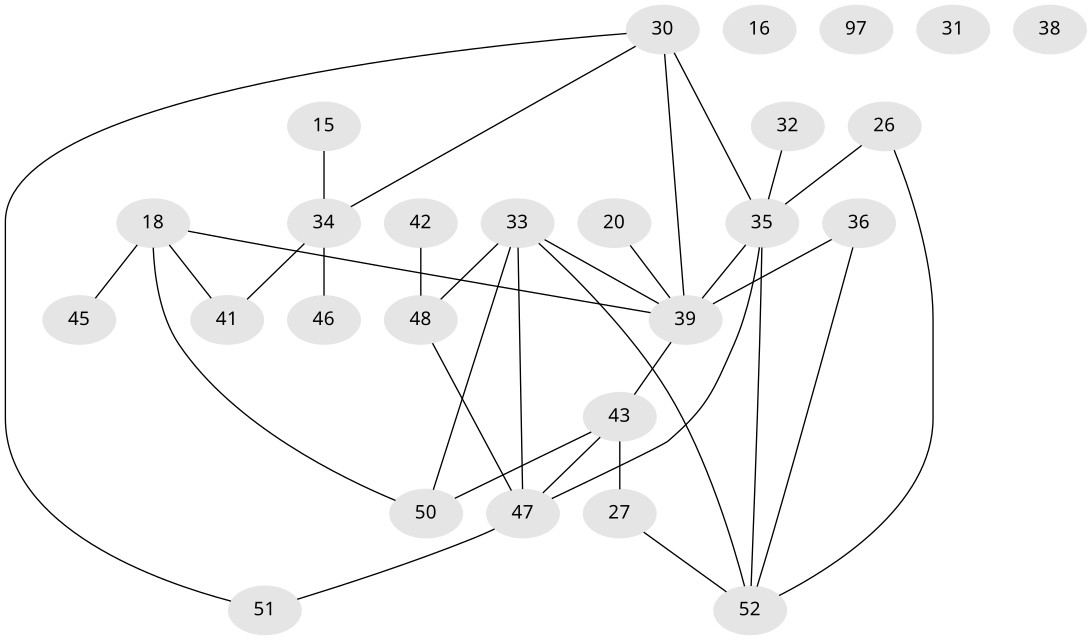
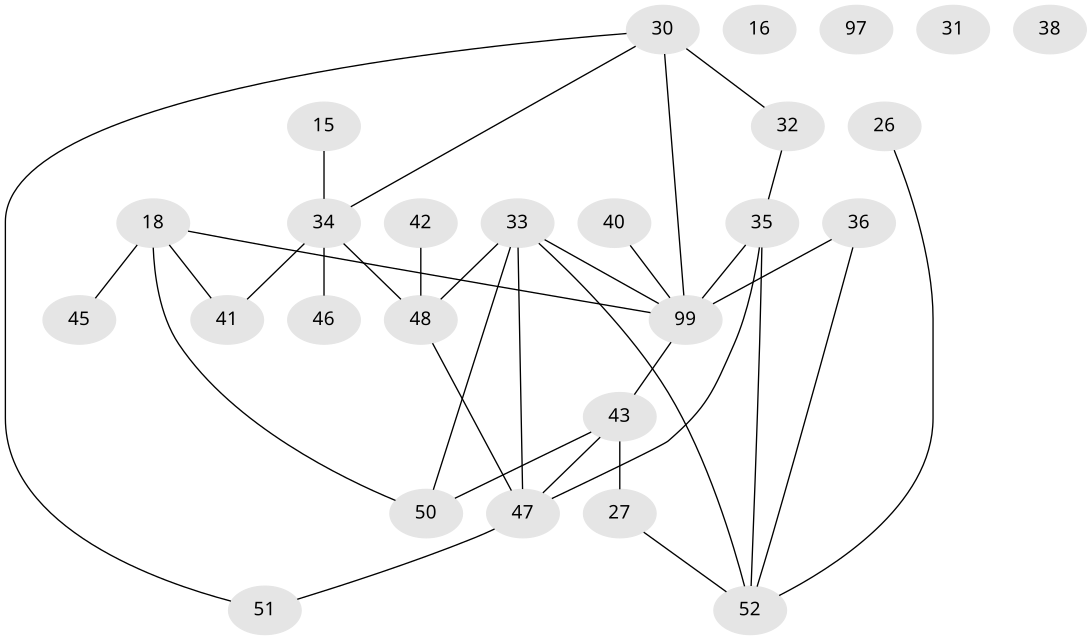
(712, 126) -> (725, 78)
(823, 175) -> none
(614, 223) -> (614, 223)
none -> (375, 274)
(686, 320) -> (686, 320)
